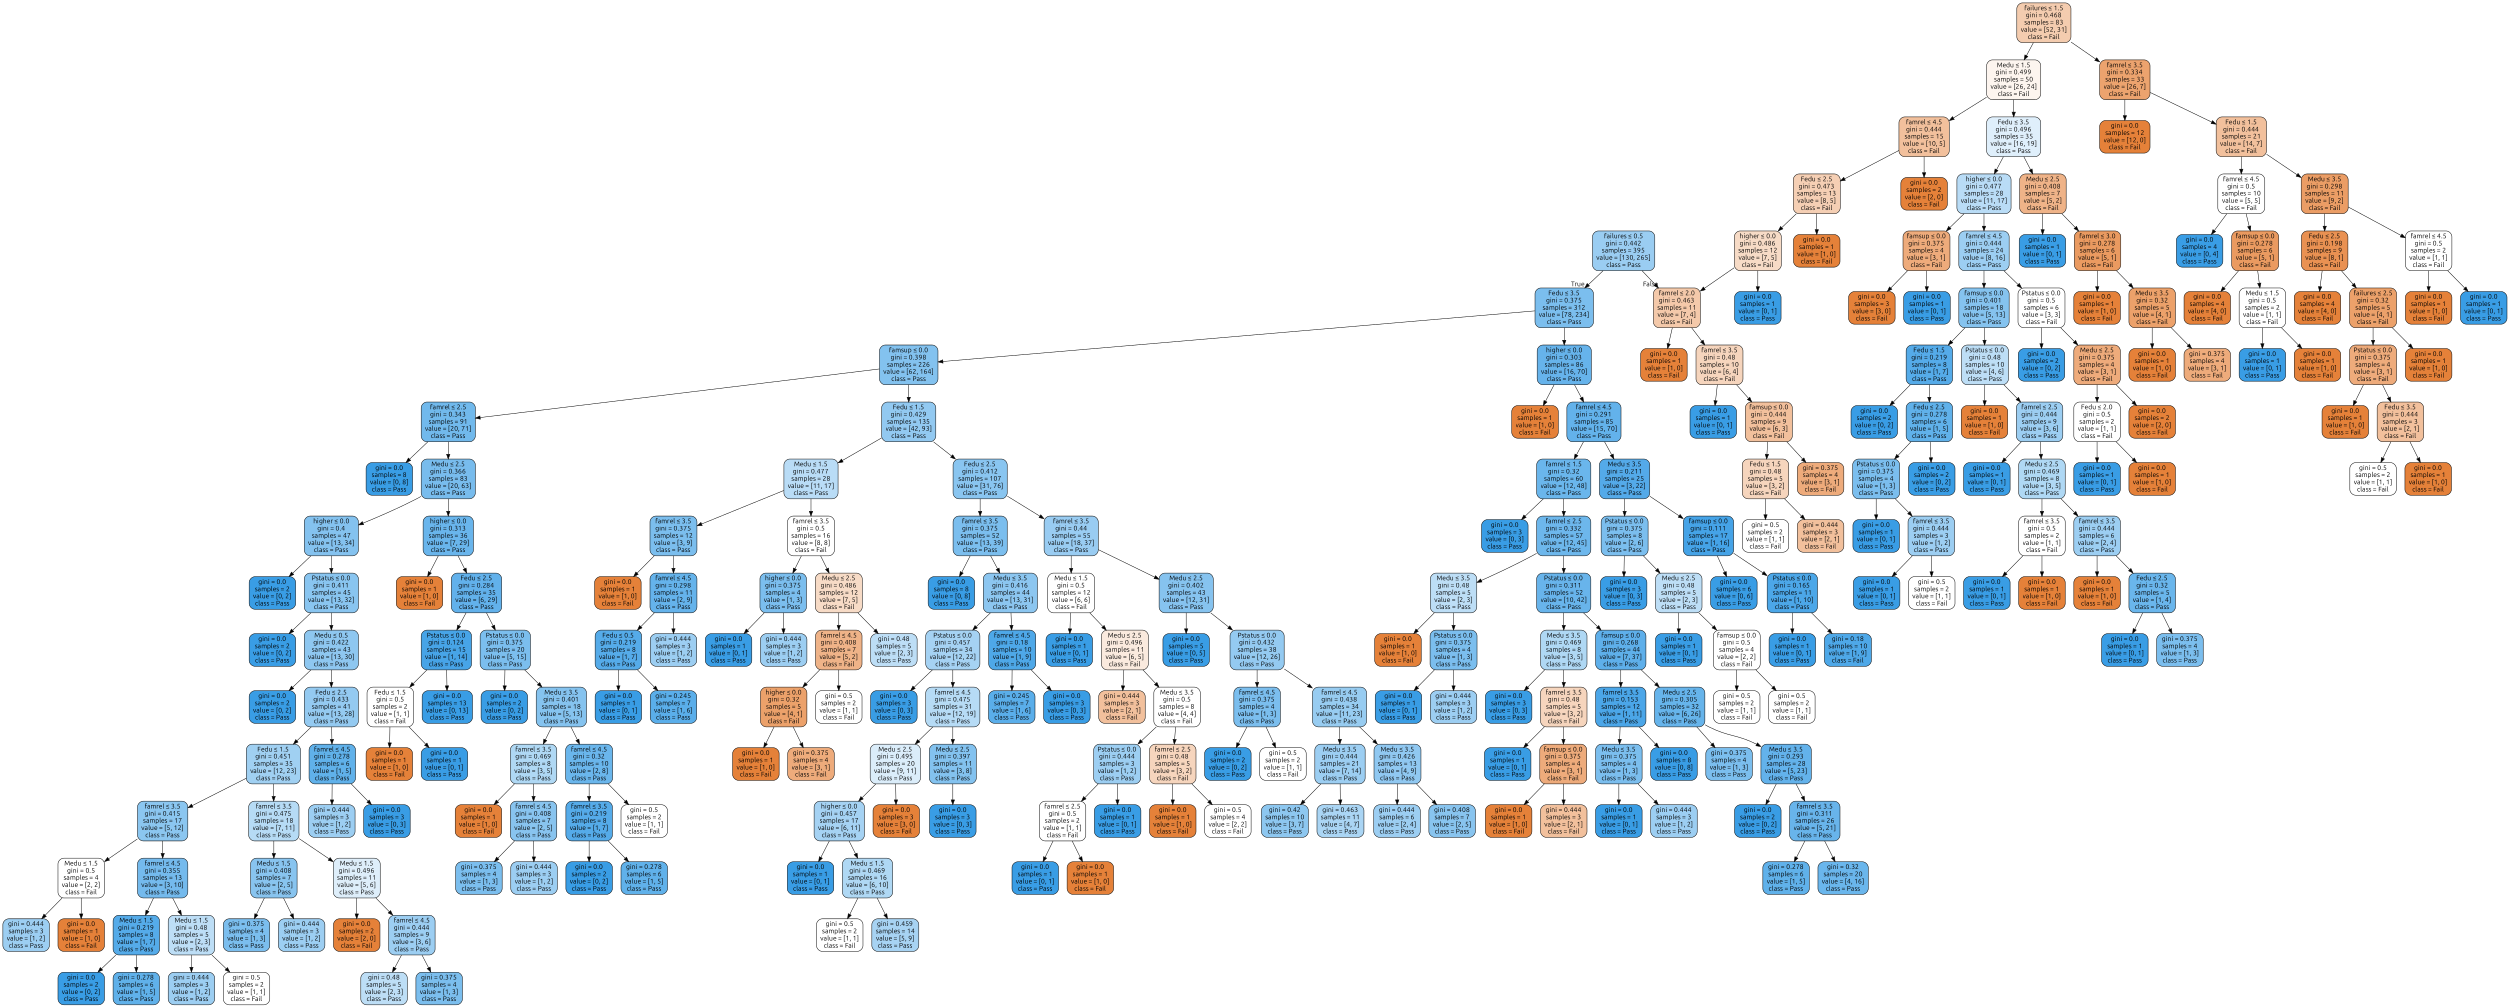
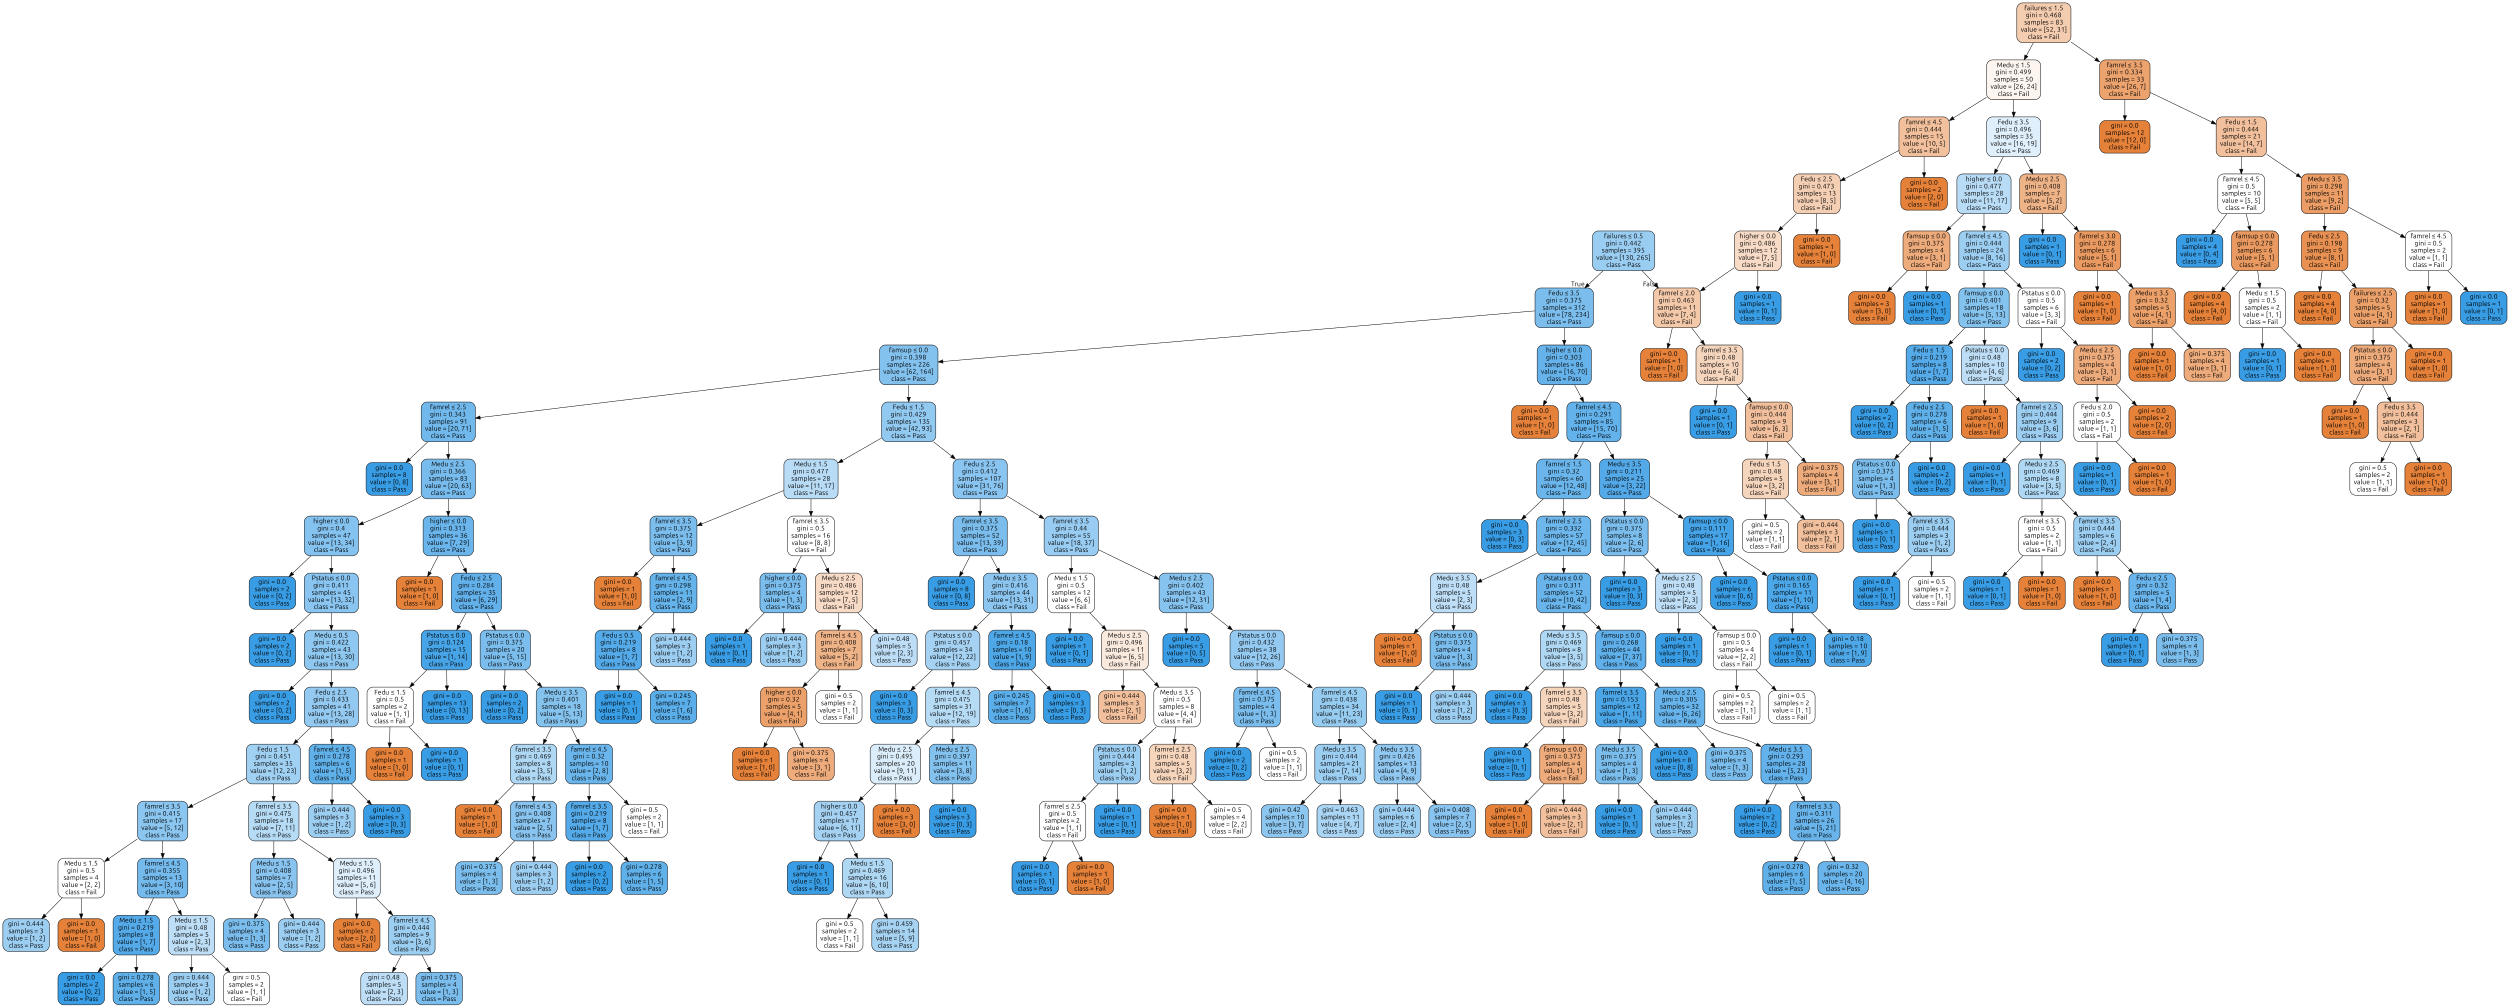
(1848, 661) -> (1848, 661)
